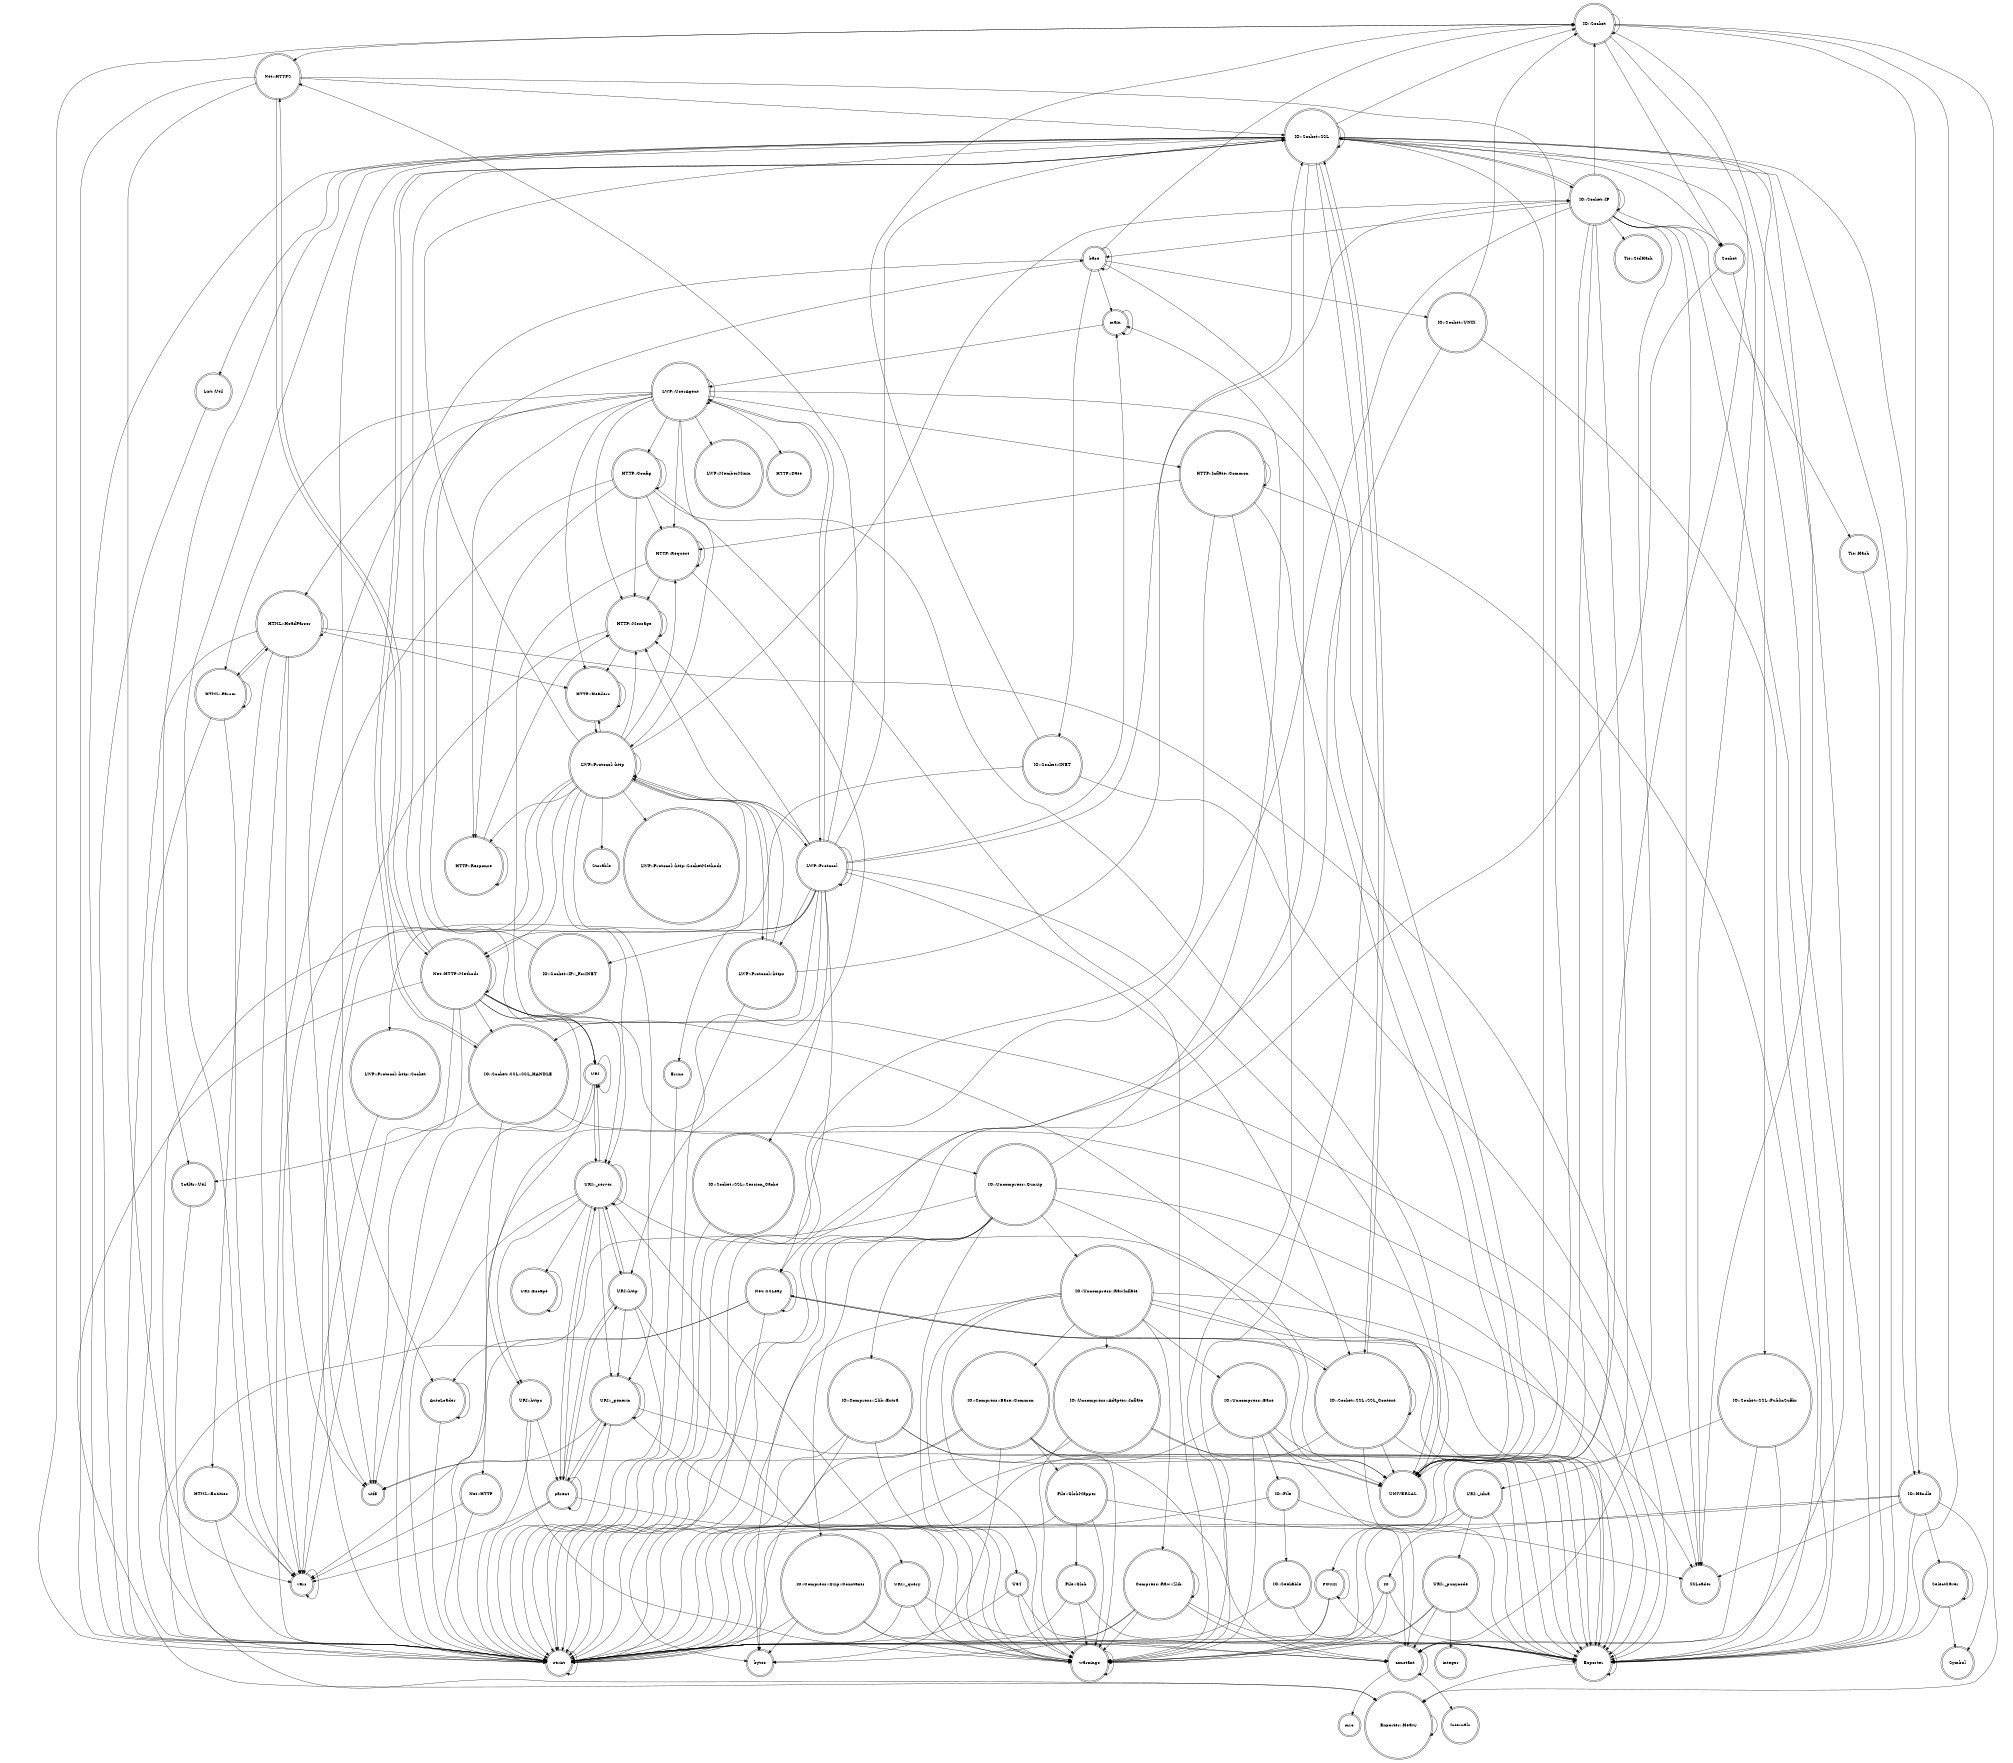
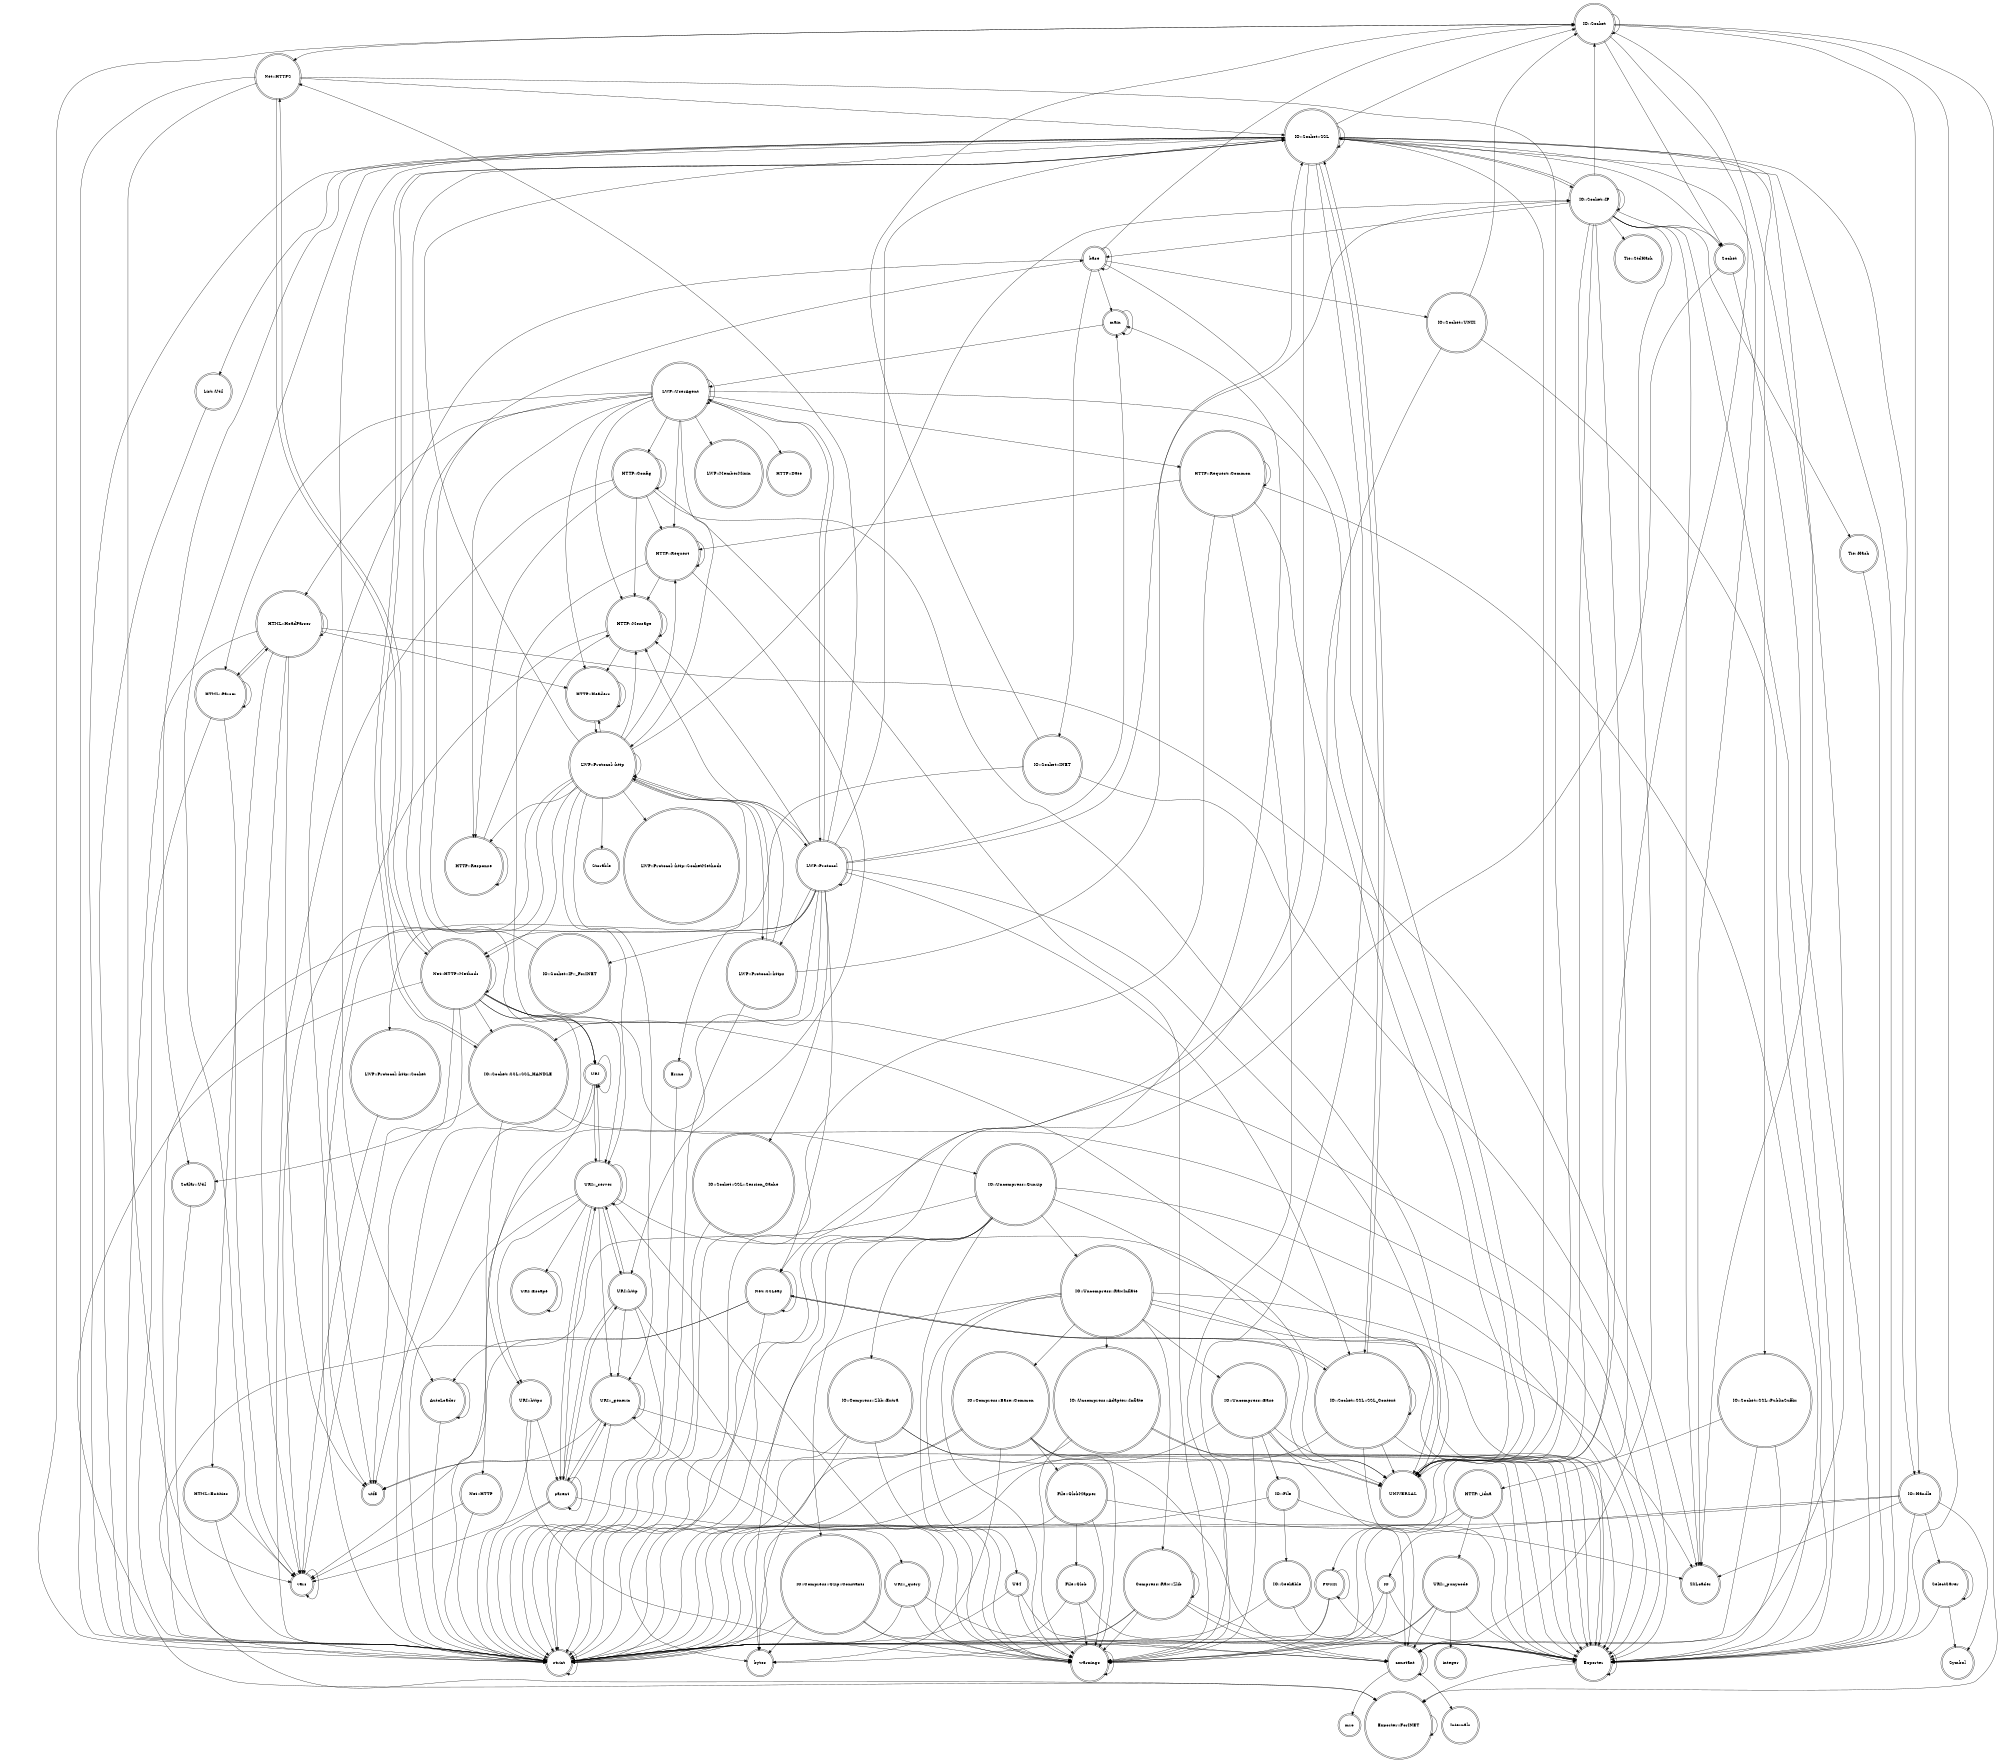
(1223, 474) -> (1223, 474)
(1087, 1021) -> none
(1478, 1494) -> (1478, 1494)
(1399, 1725) -> (1399, 1725)
